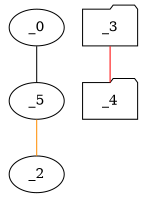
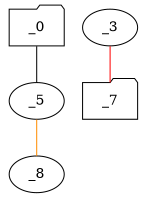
(37, 28) -> (37, 28)
(110, 28) -> (110, 28)
(110, 101) -> (110, 101)
(37, 174) -> (37, 174)
